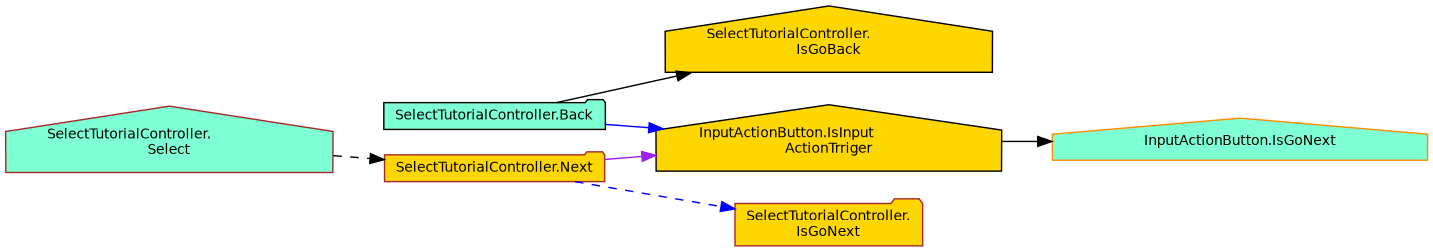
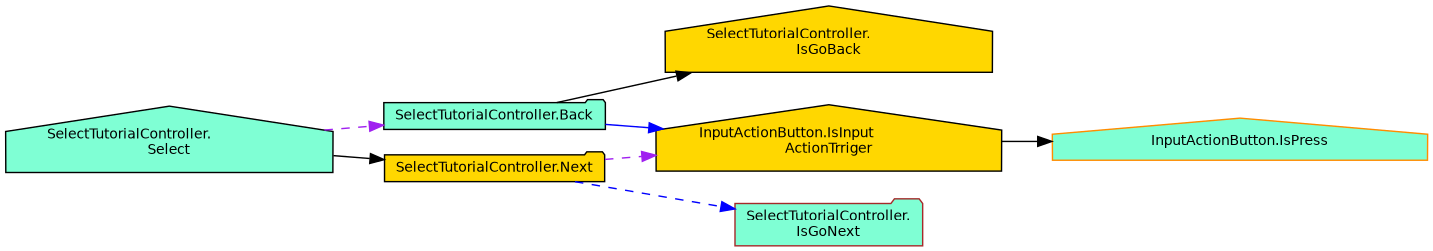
none -> (347, 128)
(1240, 141) -> (1240, 141)
(169, 143) -> (169, 143)
(352, 157) -> (352, 157)
(623, 158) -> (623, 158)
(495, 168) -> (495, 168)
(829, 225) -> (829, 225)
